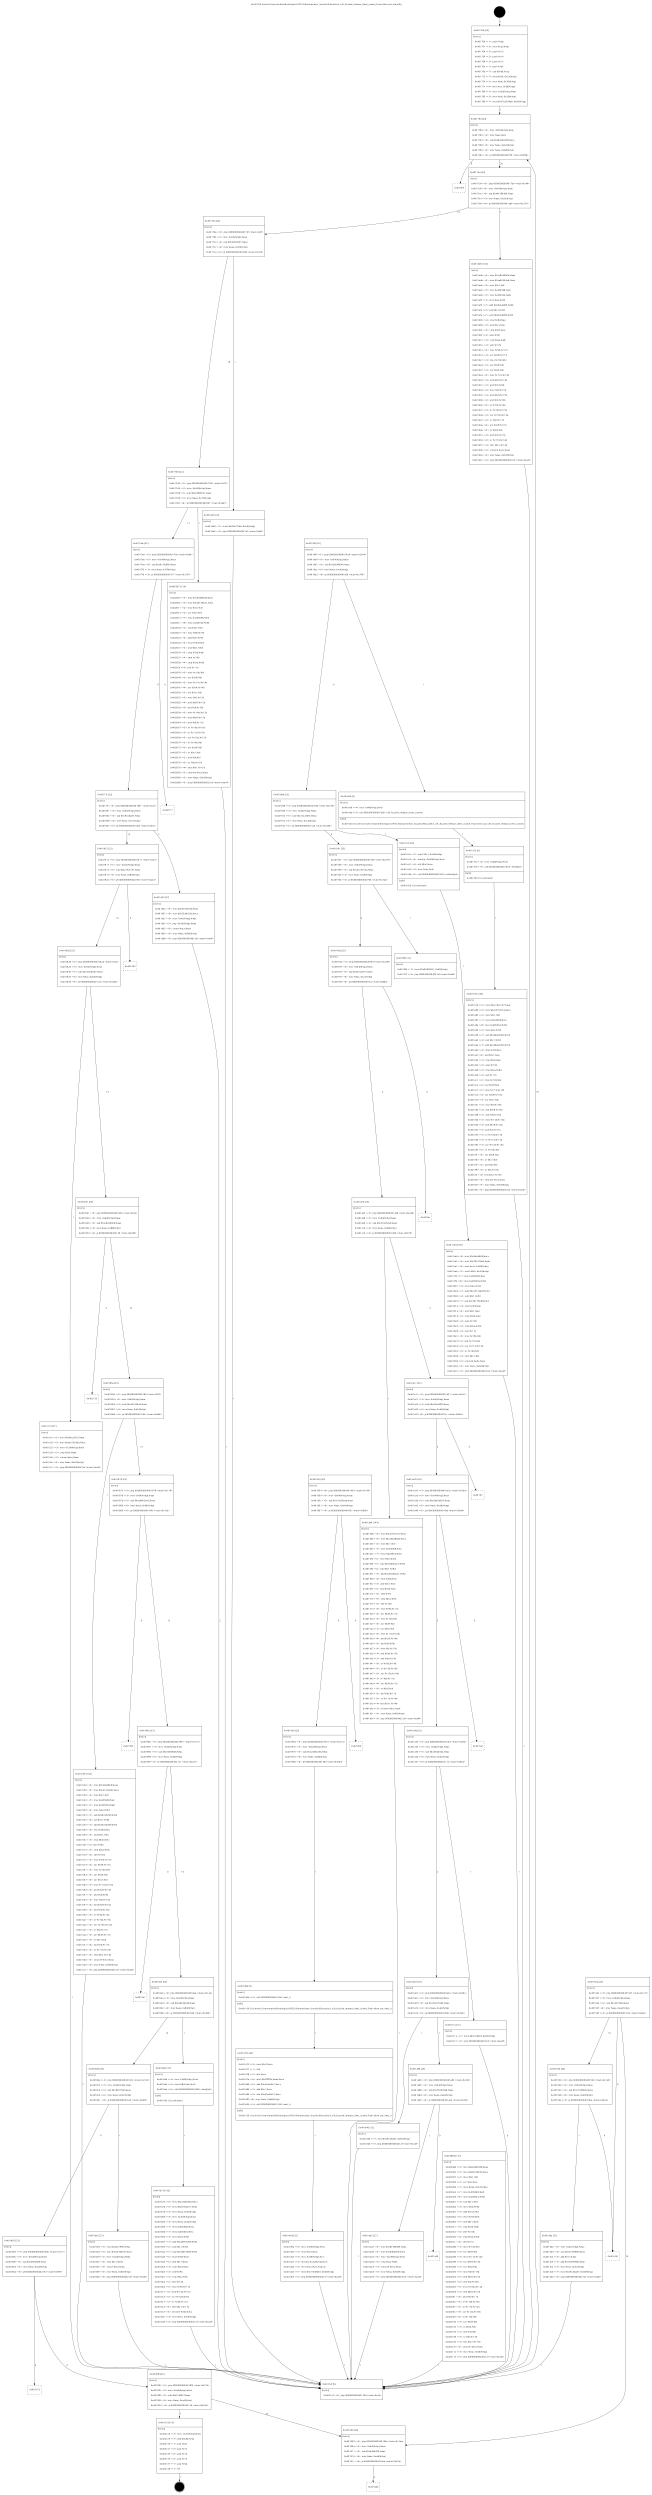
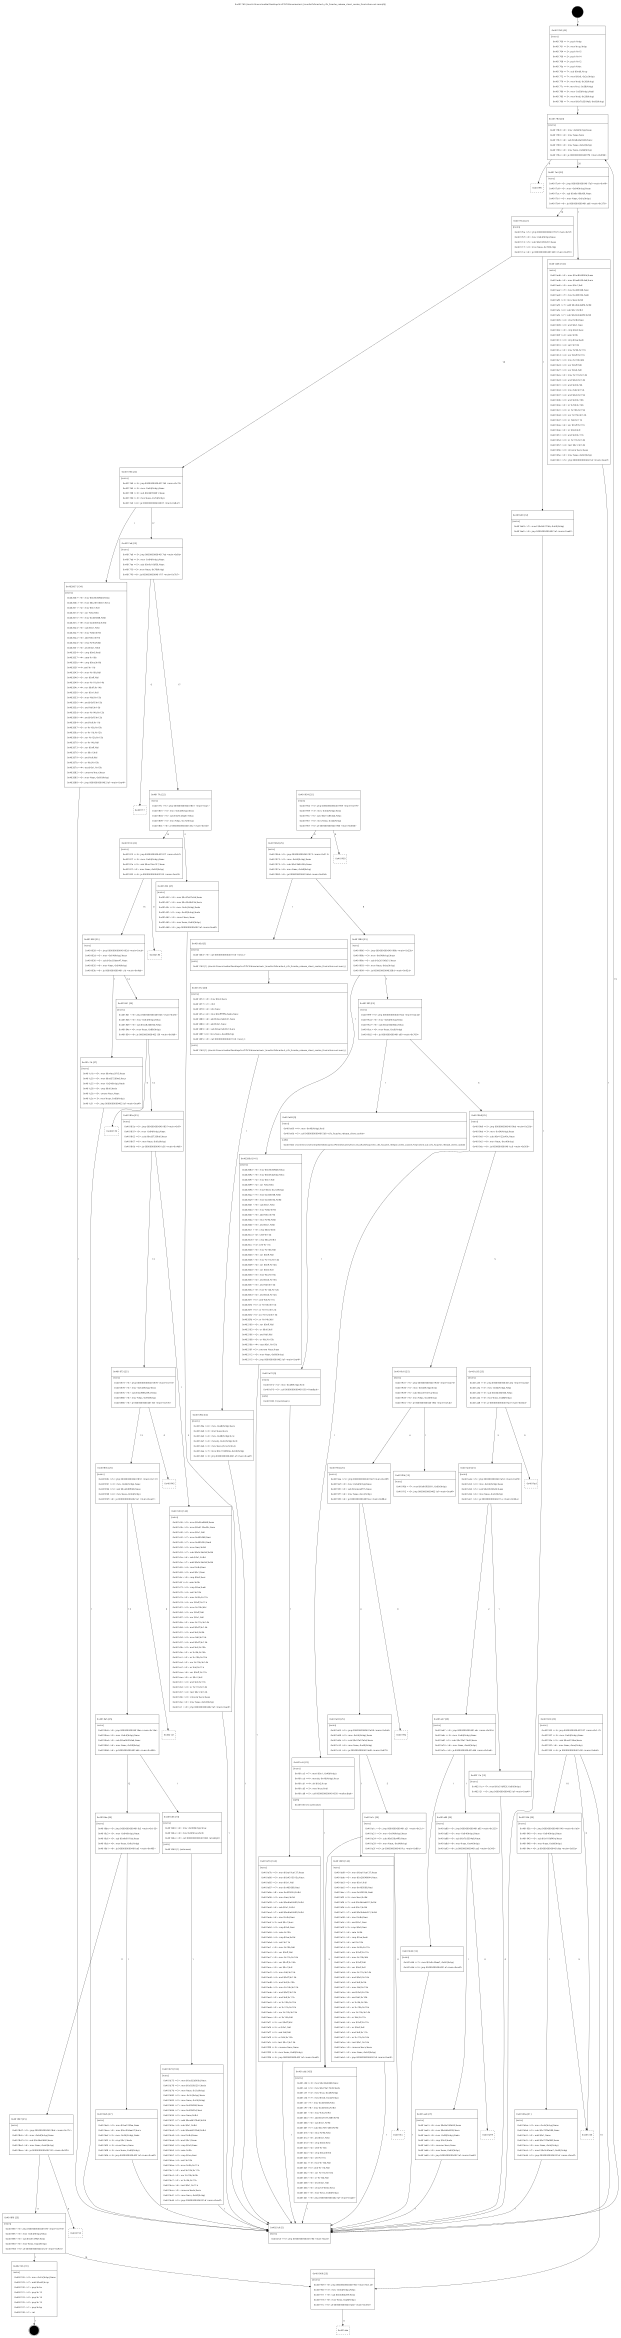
none -> (382, 955)
(436, 1446) -> (325, 1941)
